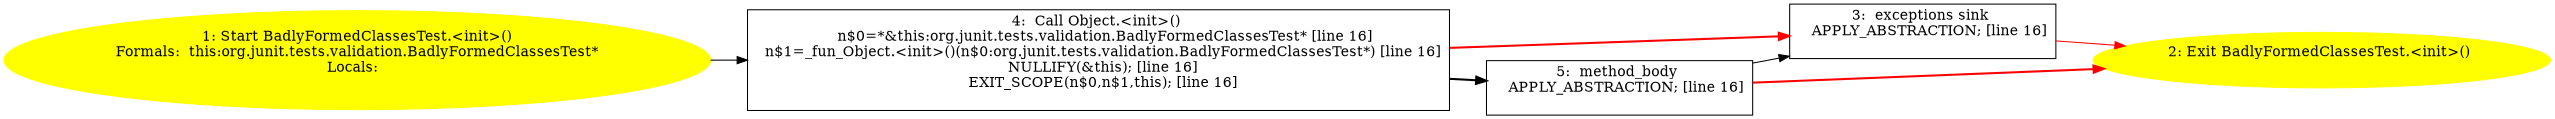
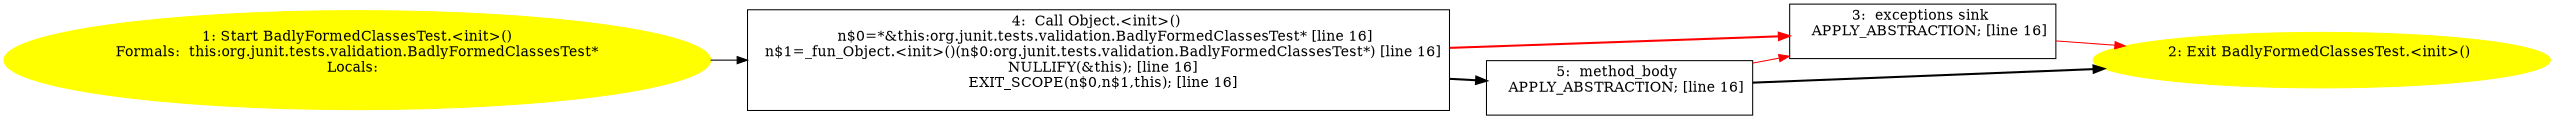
(1766, 61) -> (1766, 61)
(1923, 76) -> (1923, 76)
